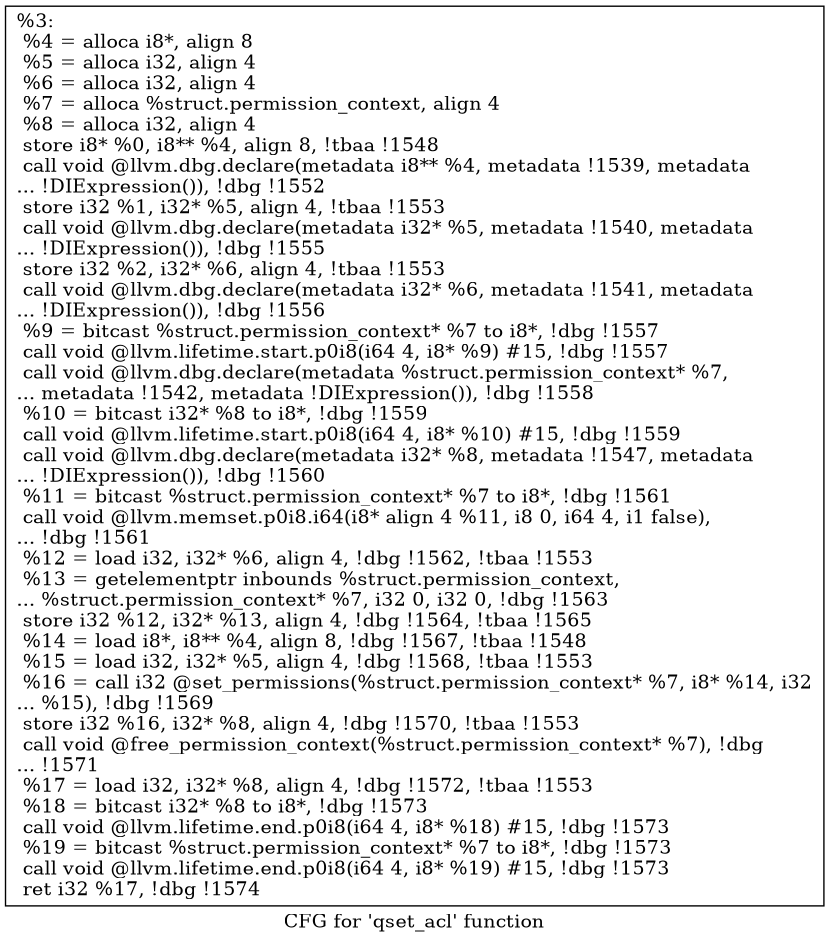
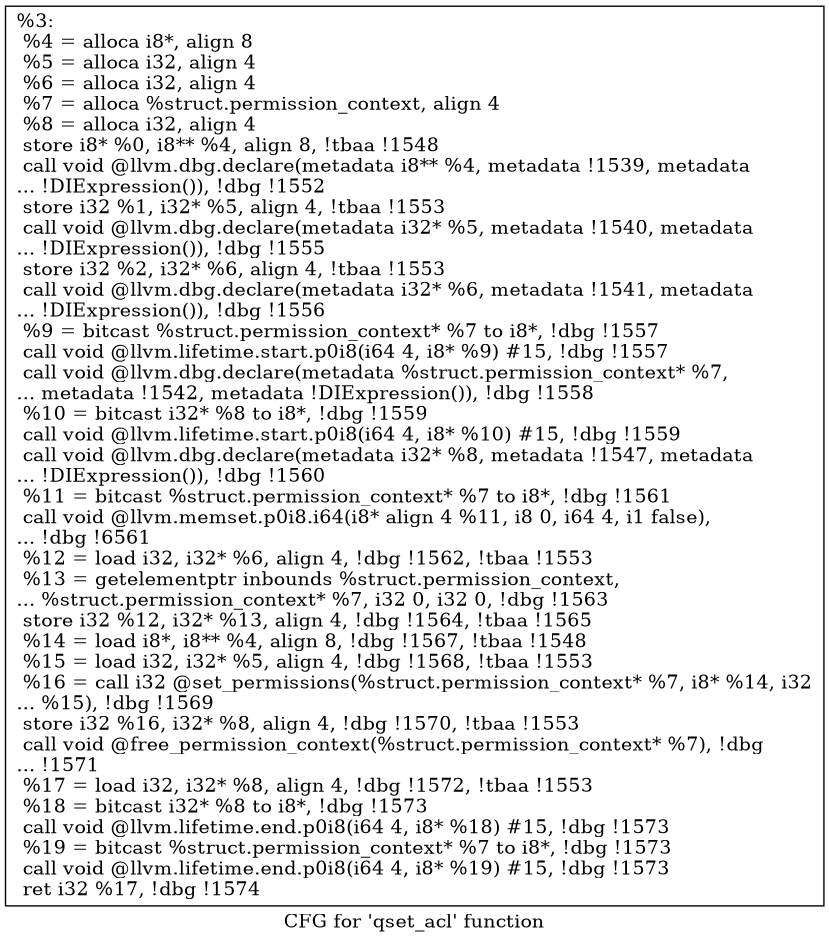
(84, 538) -> (84, 538)
